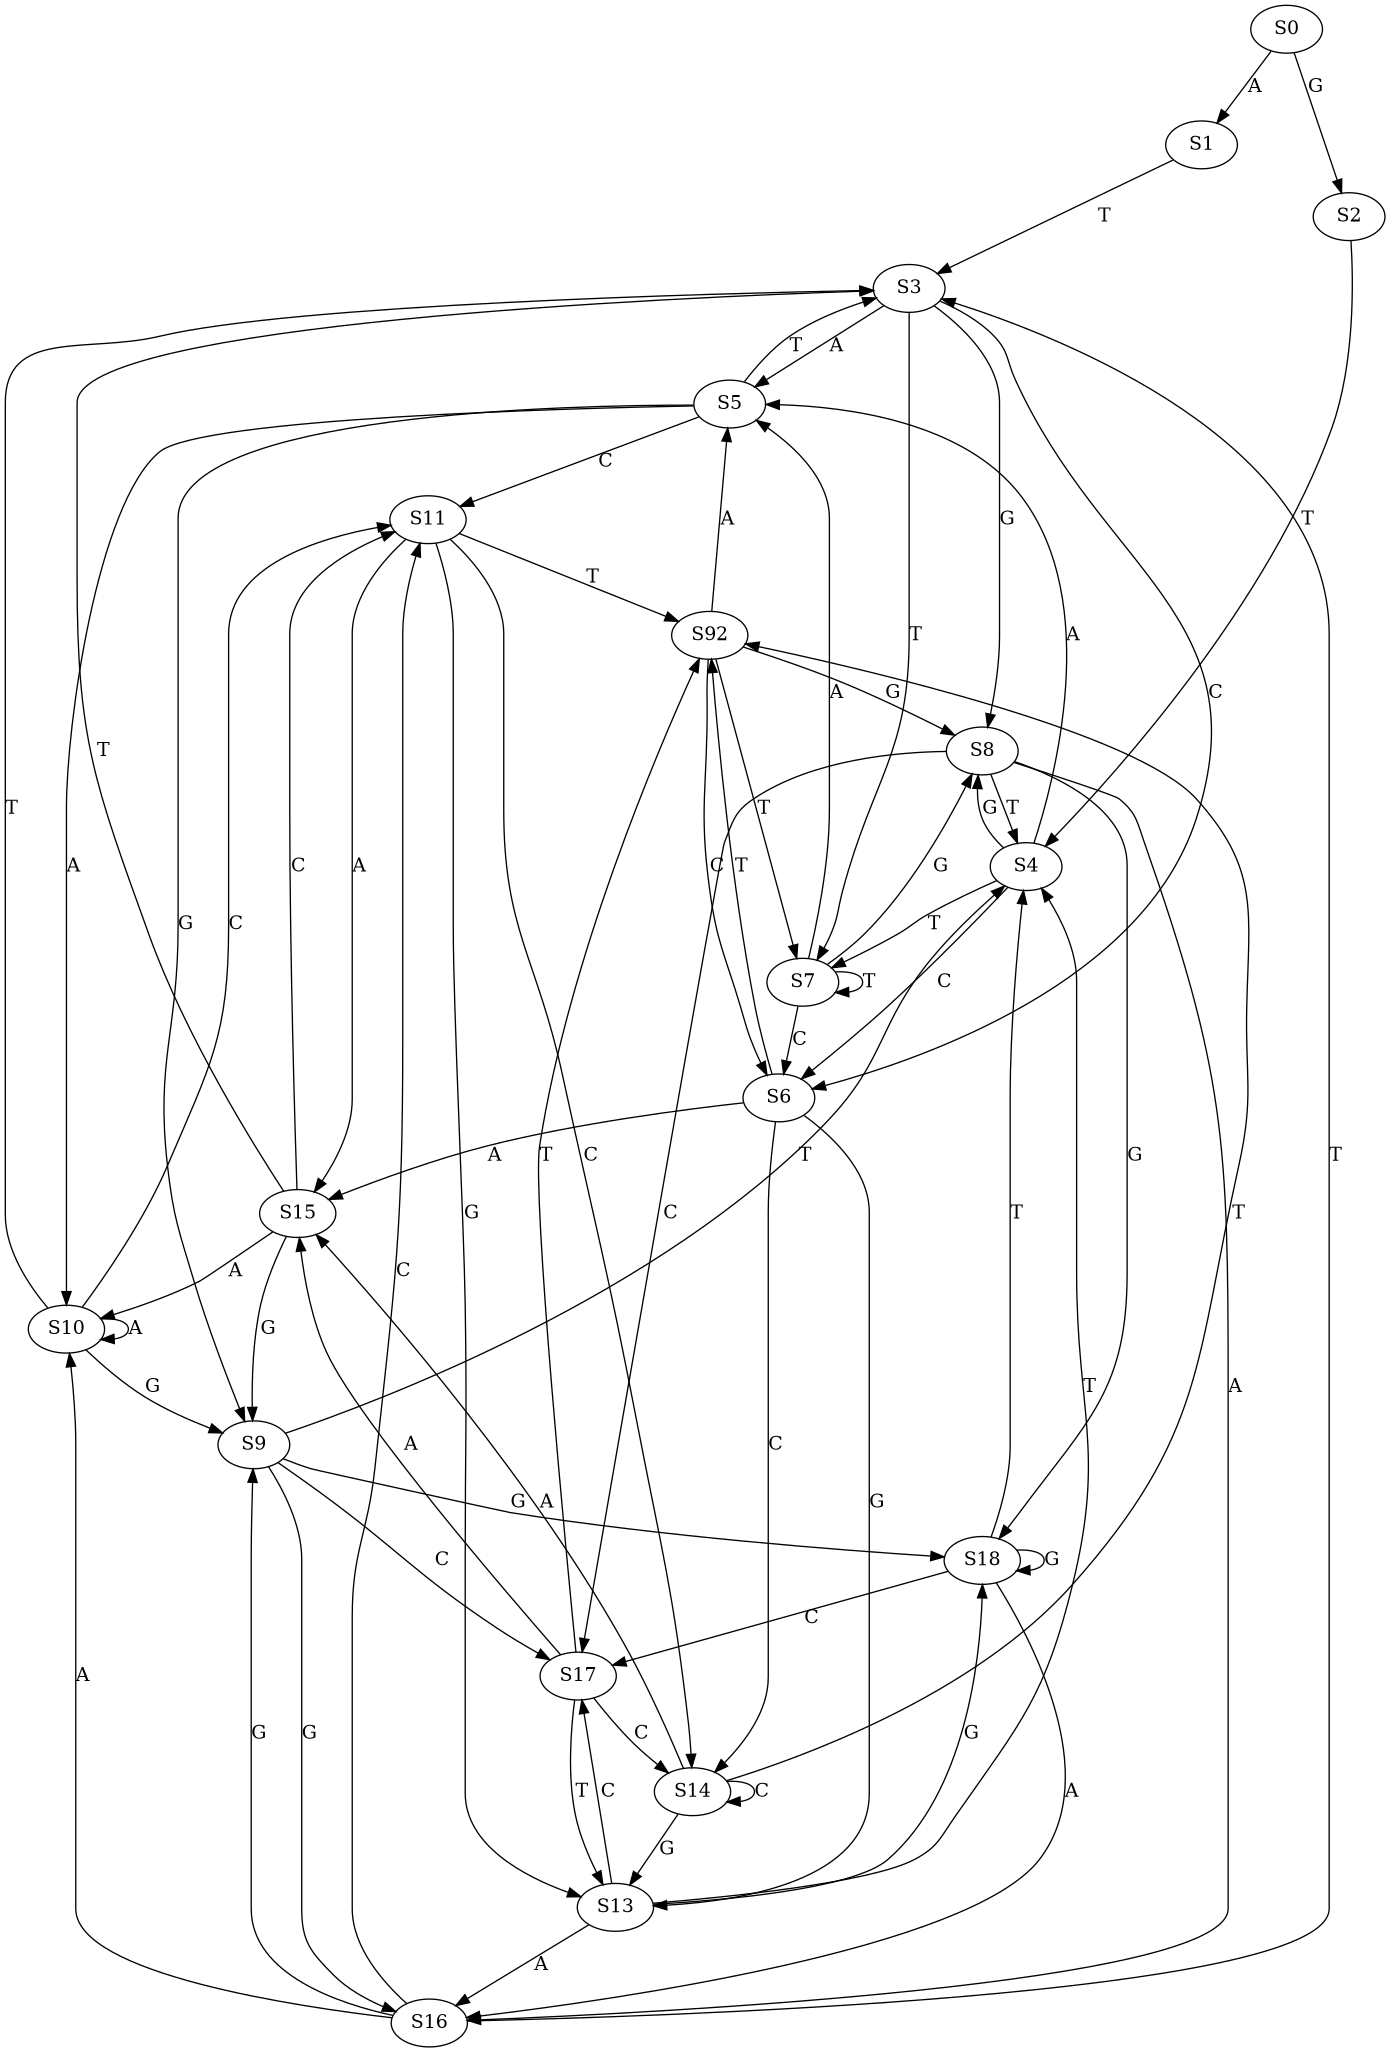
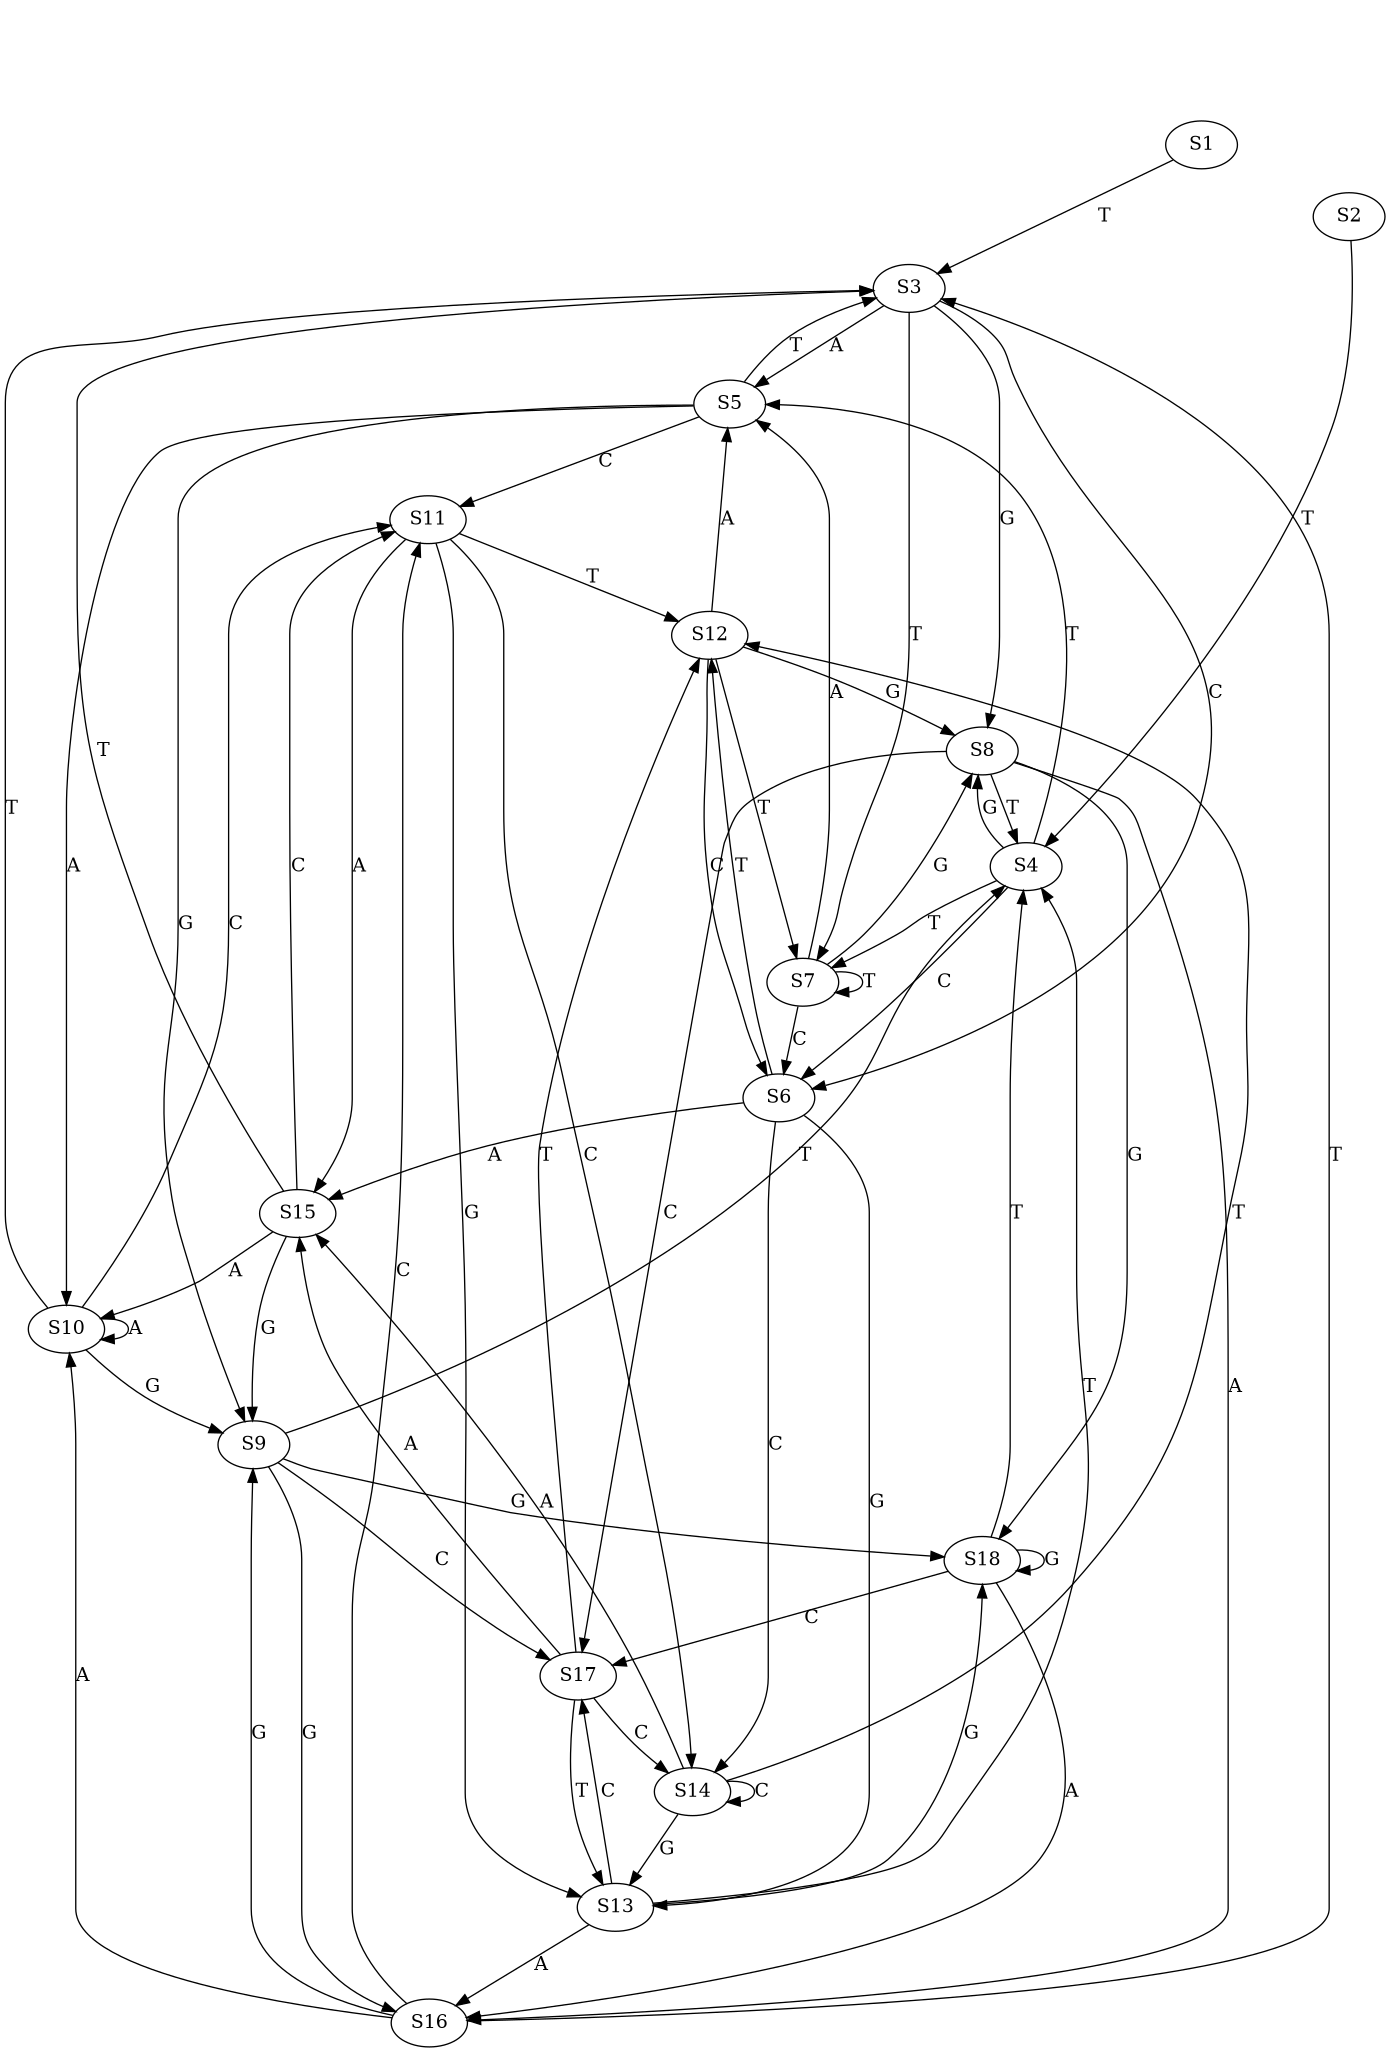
(1287, 29) -> none
(710, 635) -> (710, 635)
(1073, 635) -> (1073, 635)
